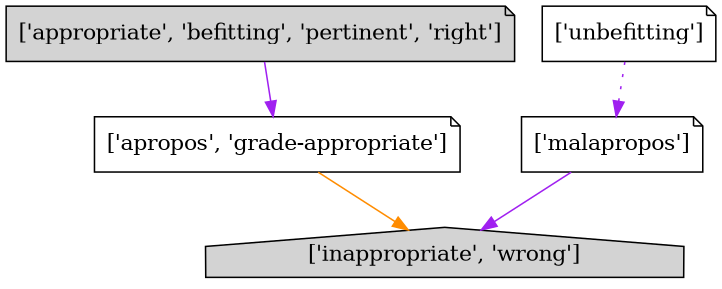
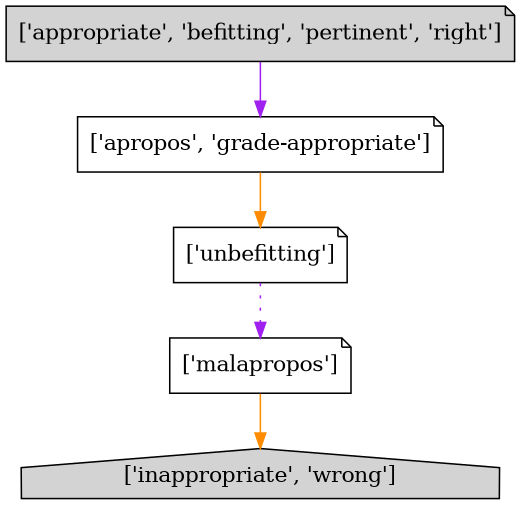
(357, 197) -> (260, 192)
(533, 197) -> (260, 413)
